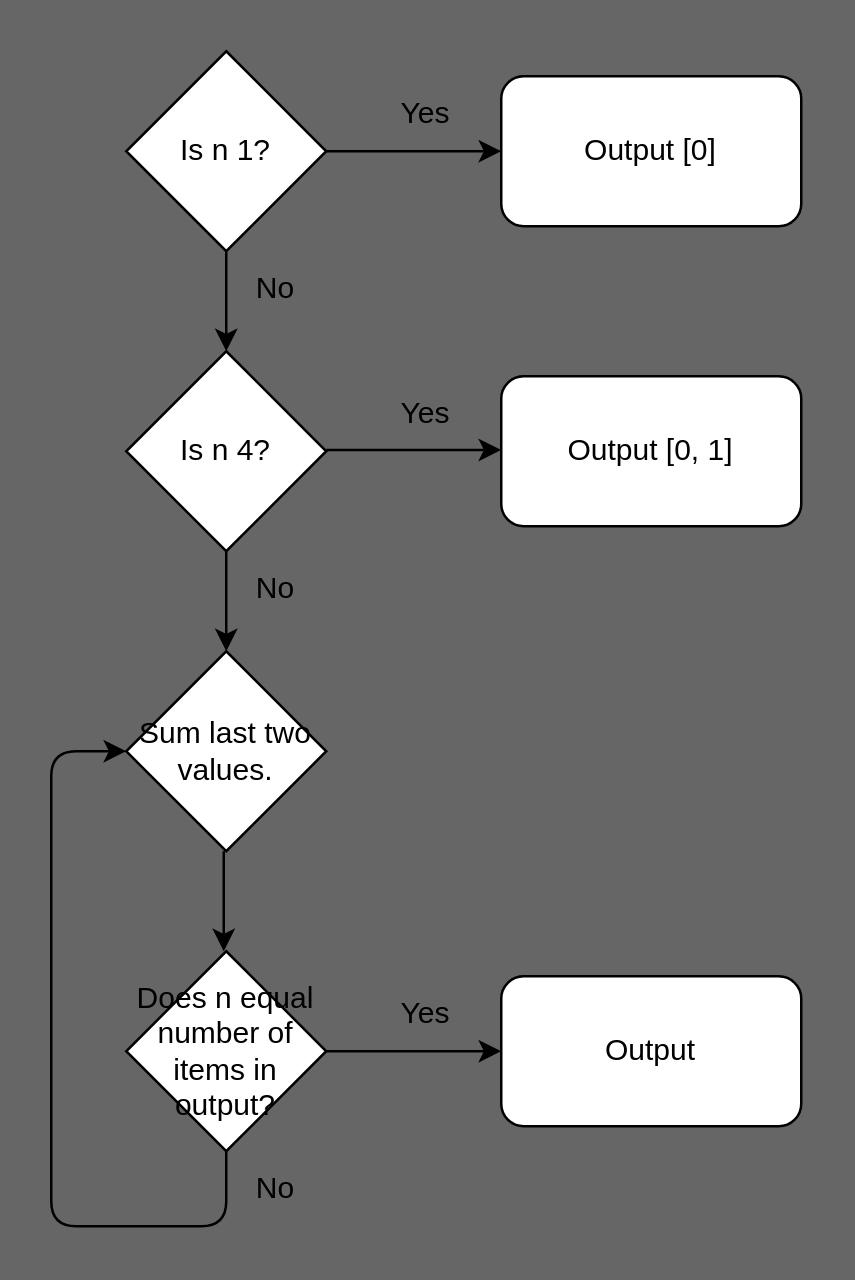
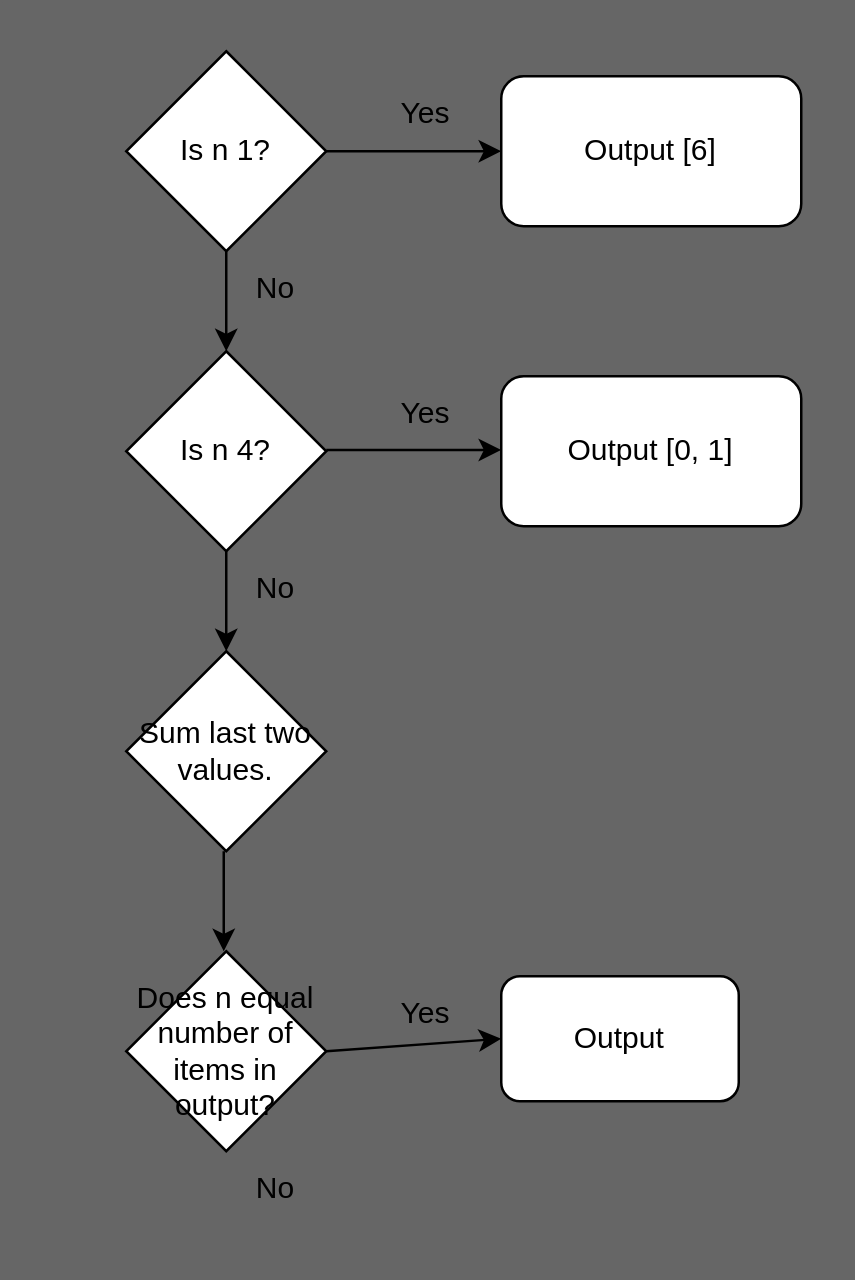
(651, 151) -> (651, 151)
(651, 1051) -> (620, 1039)
(51, 1076) -> none
